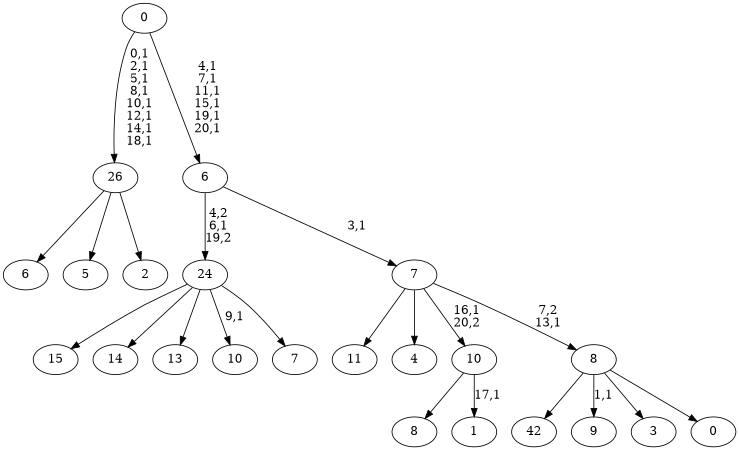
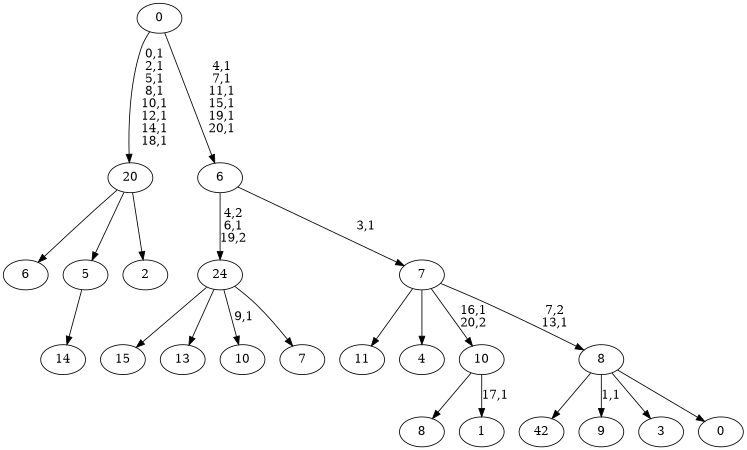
(115, 178) -> (130, 178)
(163, 315) -> (75, 313)
